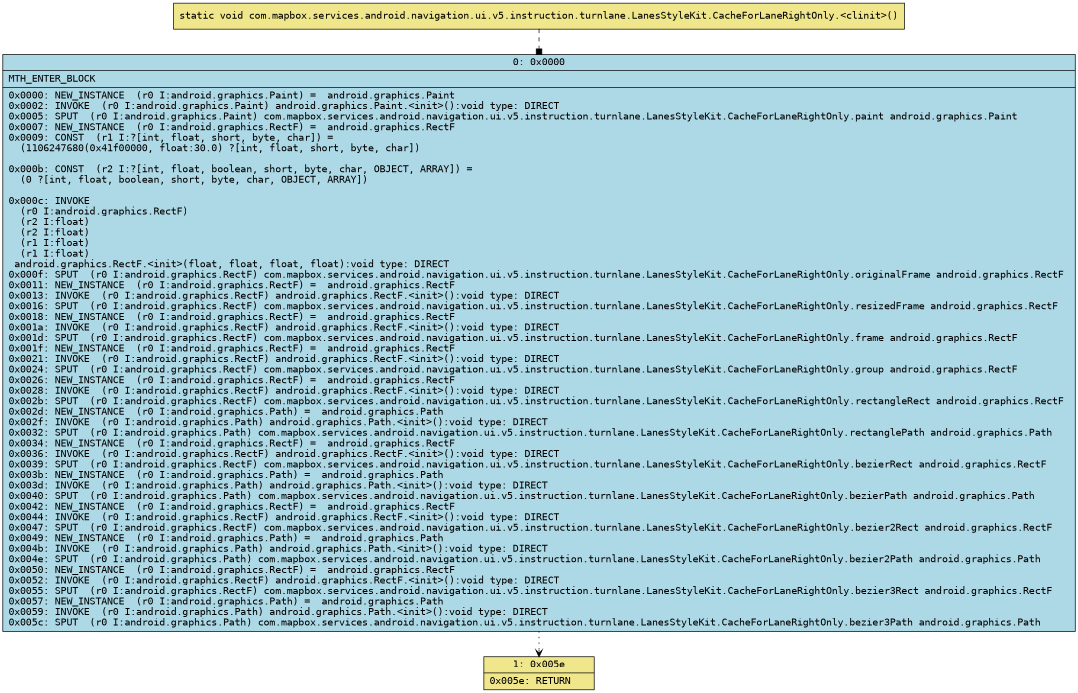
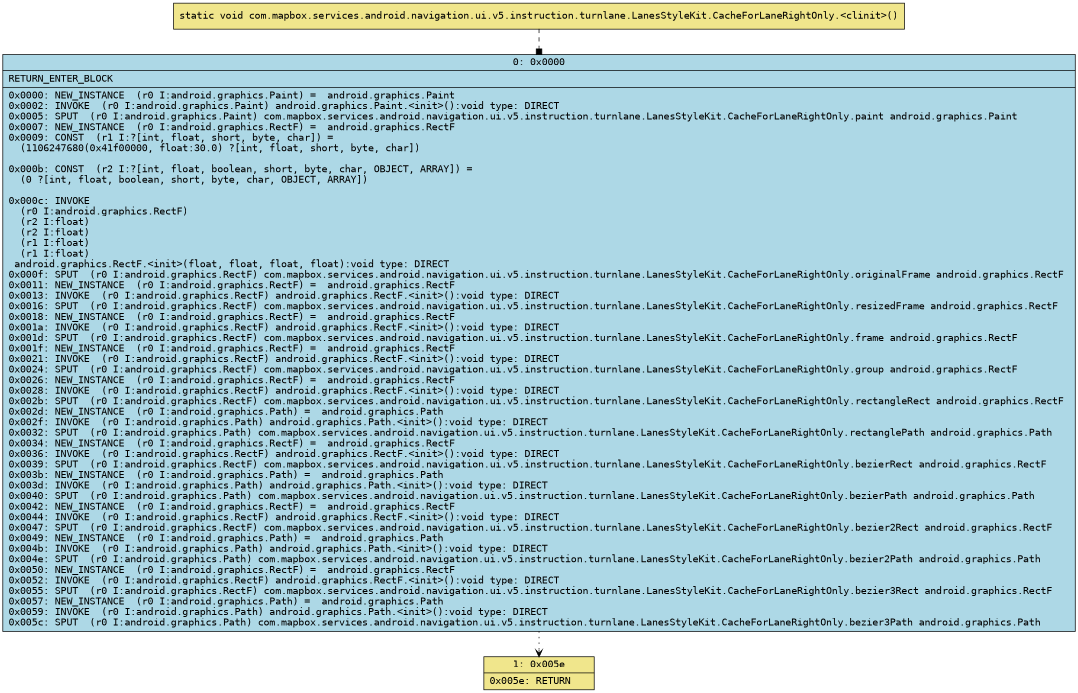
(52, 79) -> (61, 79)
